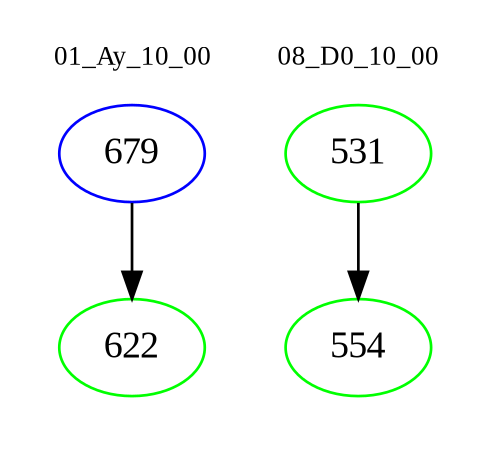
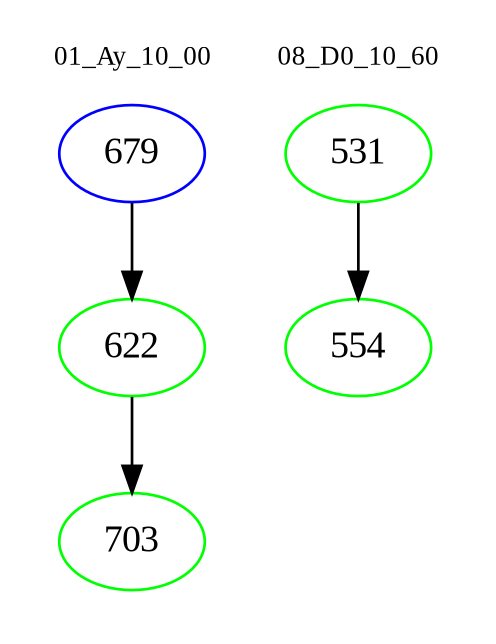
(360, 58) -> (360, 58)
none -> (132, 542)
